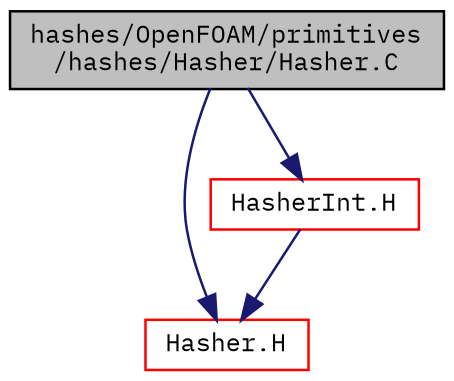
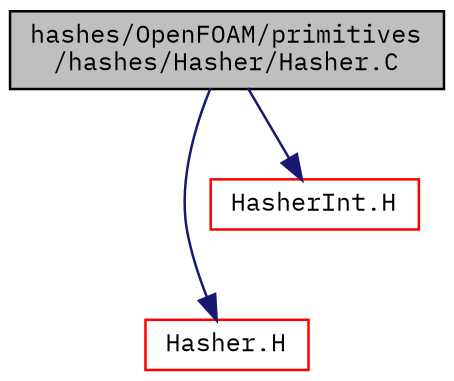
(278, 264) -> none
